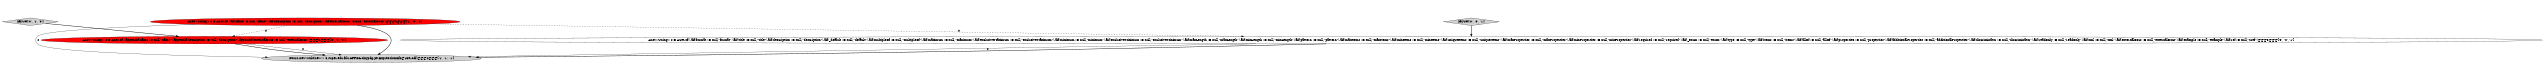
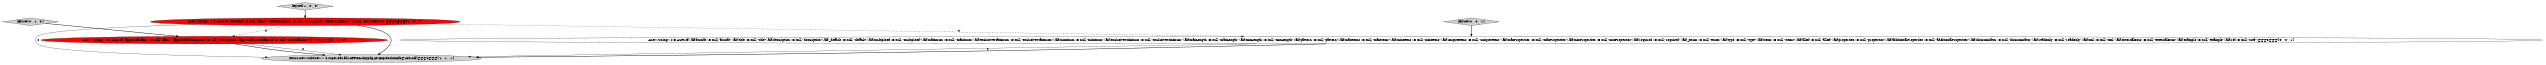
none -> (305, 6)
